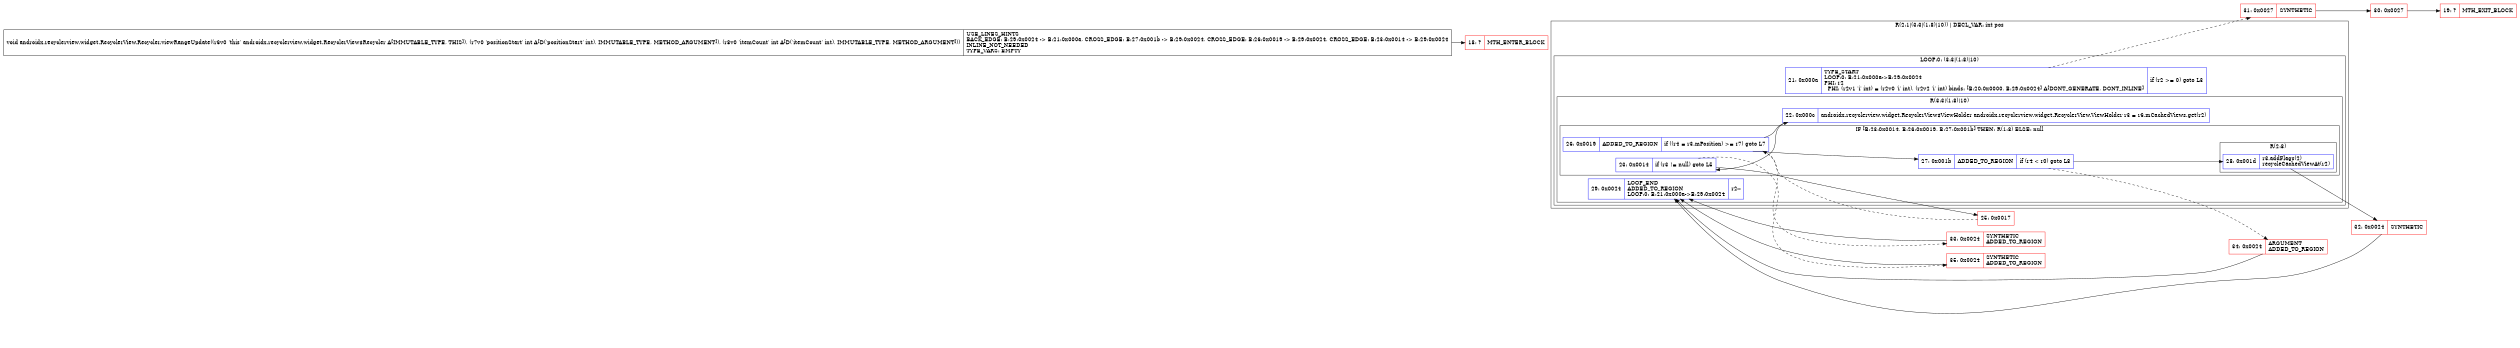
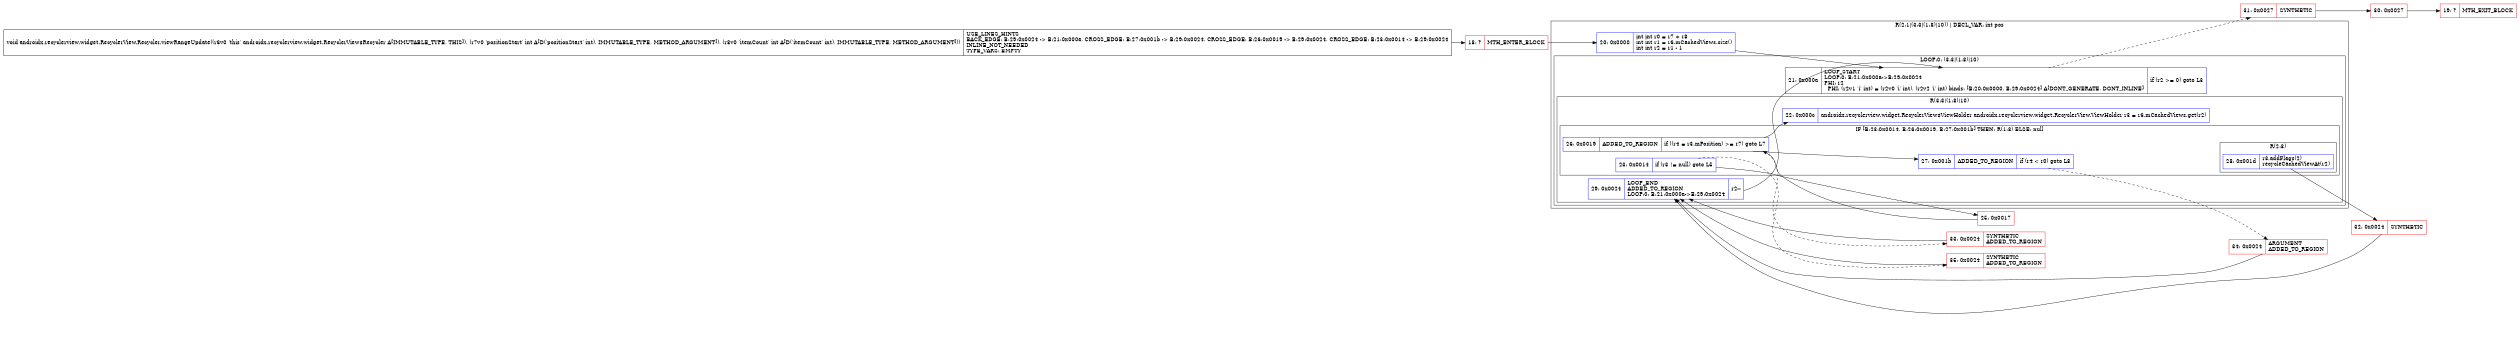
none -> (1666, 43)
(1842, 72) -> (1842, 72)
none -> (1802, 82)
(1763, 158) -> none
(2146, 162) -> none
(1868, 211) -> (1868, 211)
